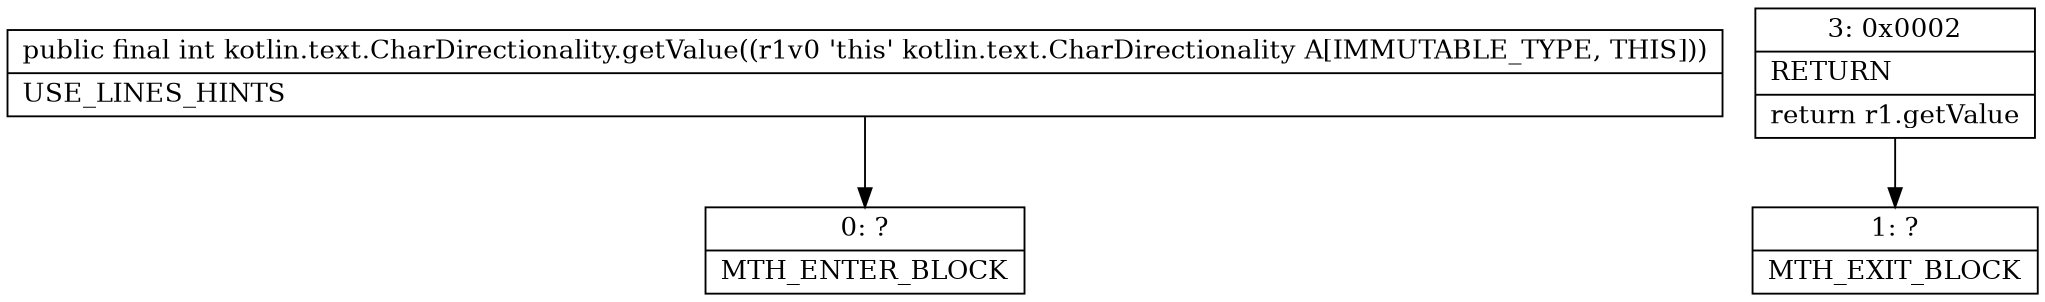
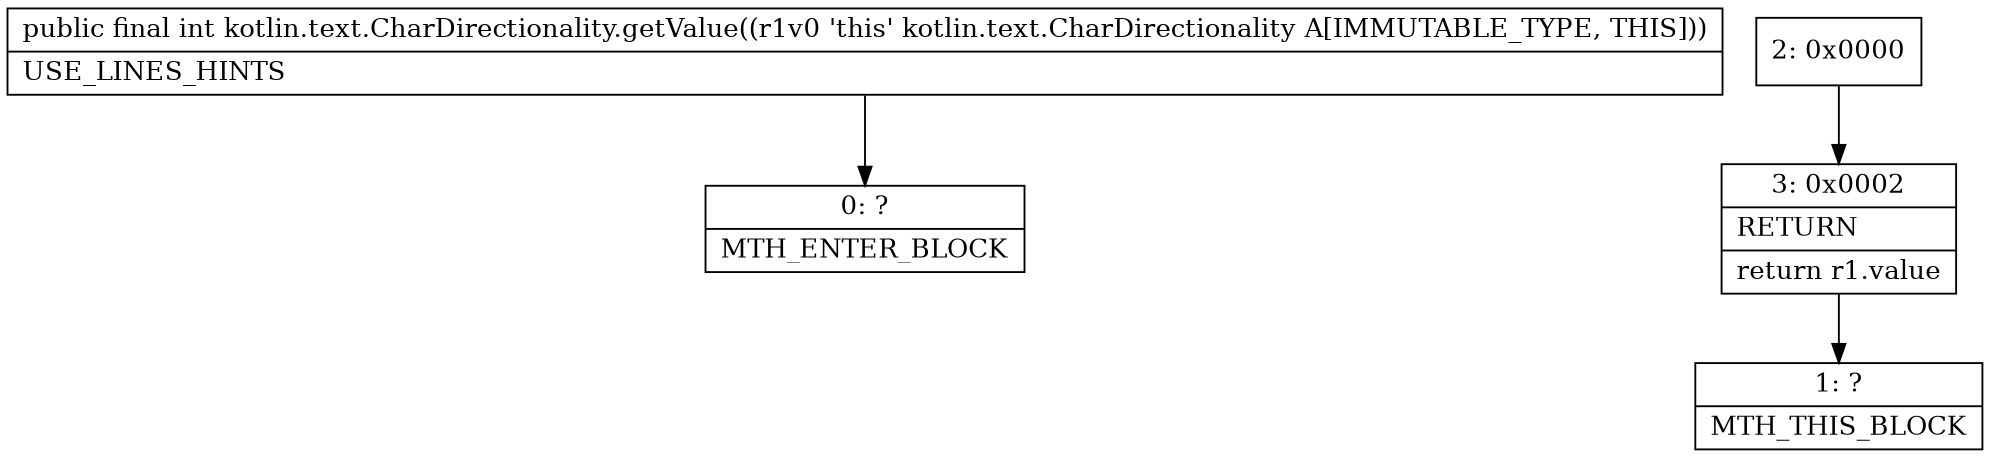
none -> (1839, 52)
(1895, 115) -> (1839, 271)
(1895, 271) -> (1839, 427)
